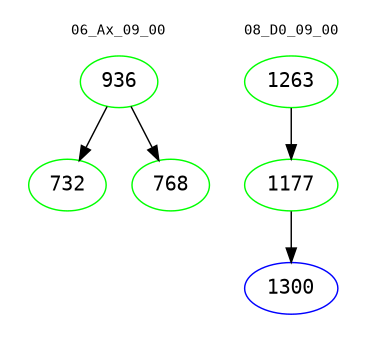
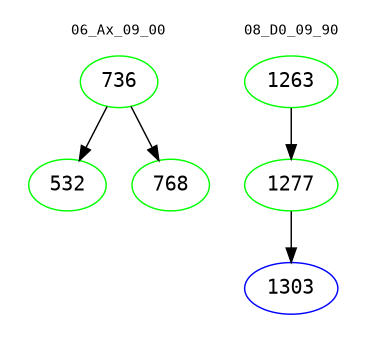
(292, 31) -> (292, 31)
(119, 82) -> (119, 82)
(67, 185) -> (67, 185)
(291, 185) -> (291, 185)
(291, 288) -> (291, 288)
